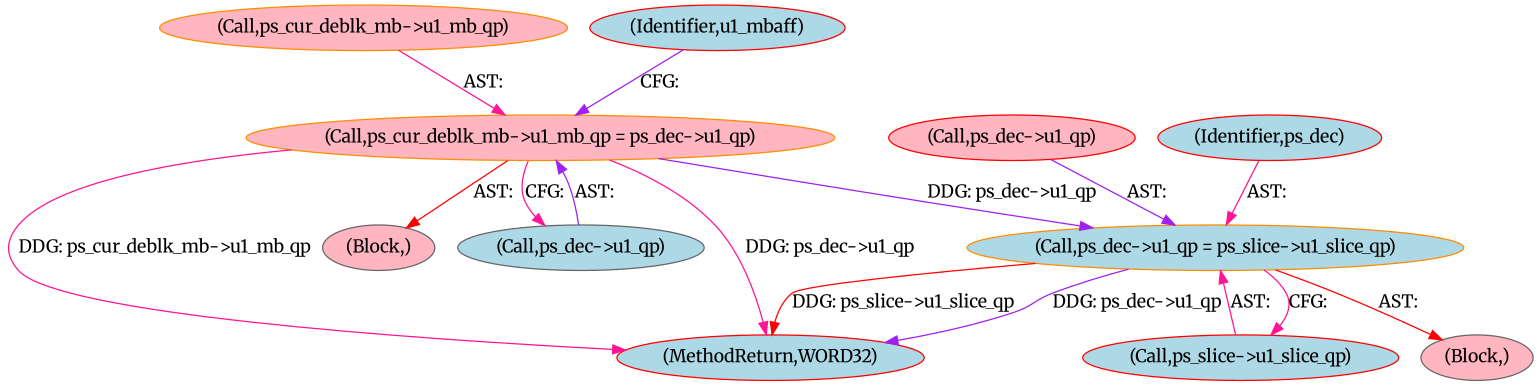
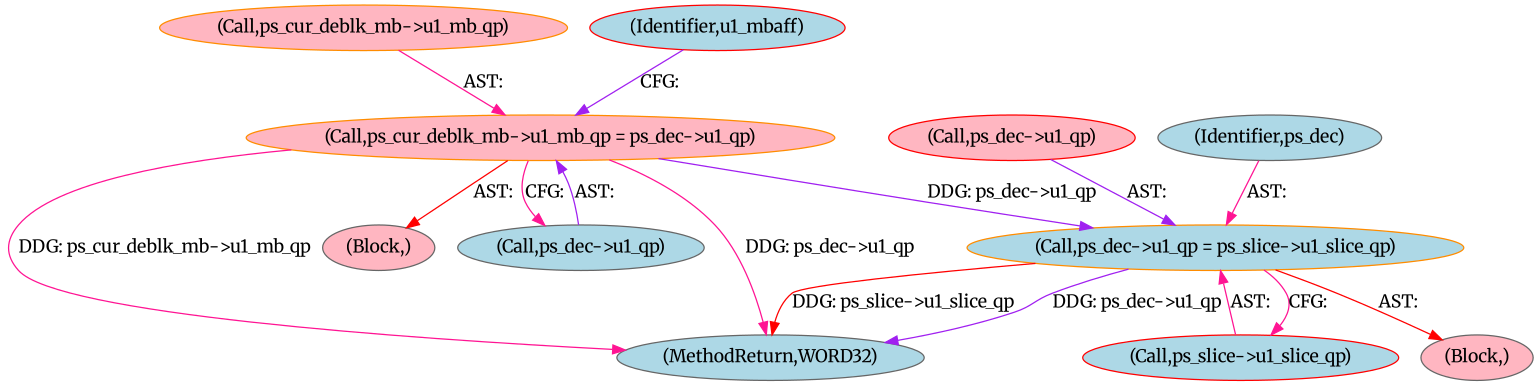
(1270, 138) -> (1270, 138)
(771, 358) -> (771, 358)
